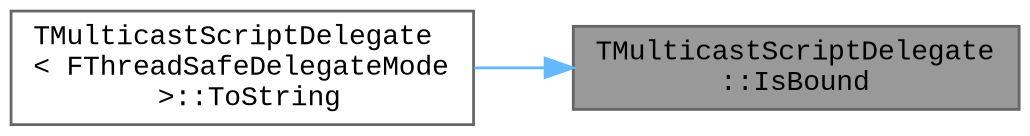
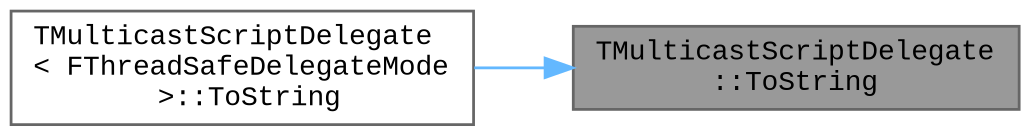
(796, 68) -> (796, 68)
